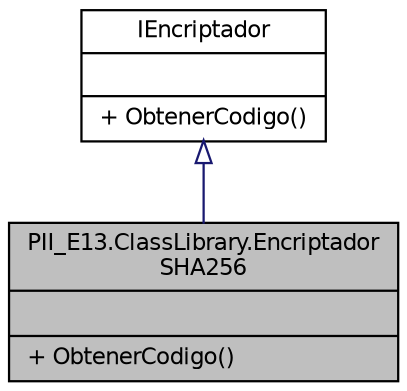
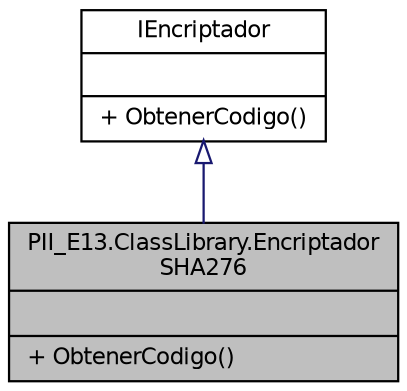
(204, 268) -> (204, 268)
